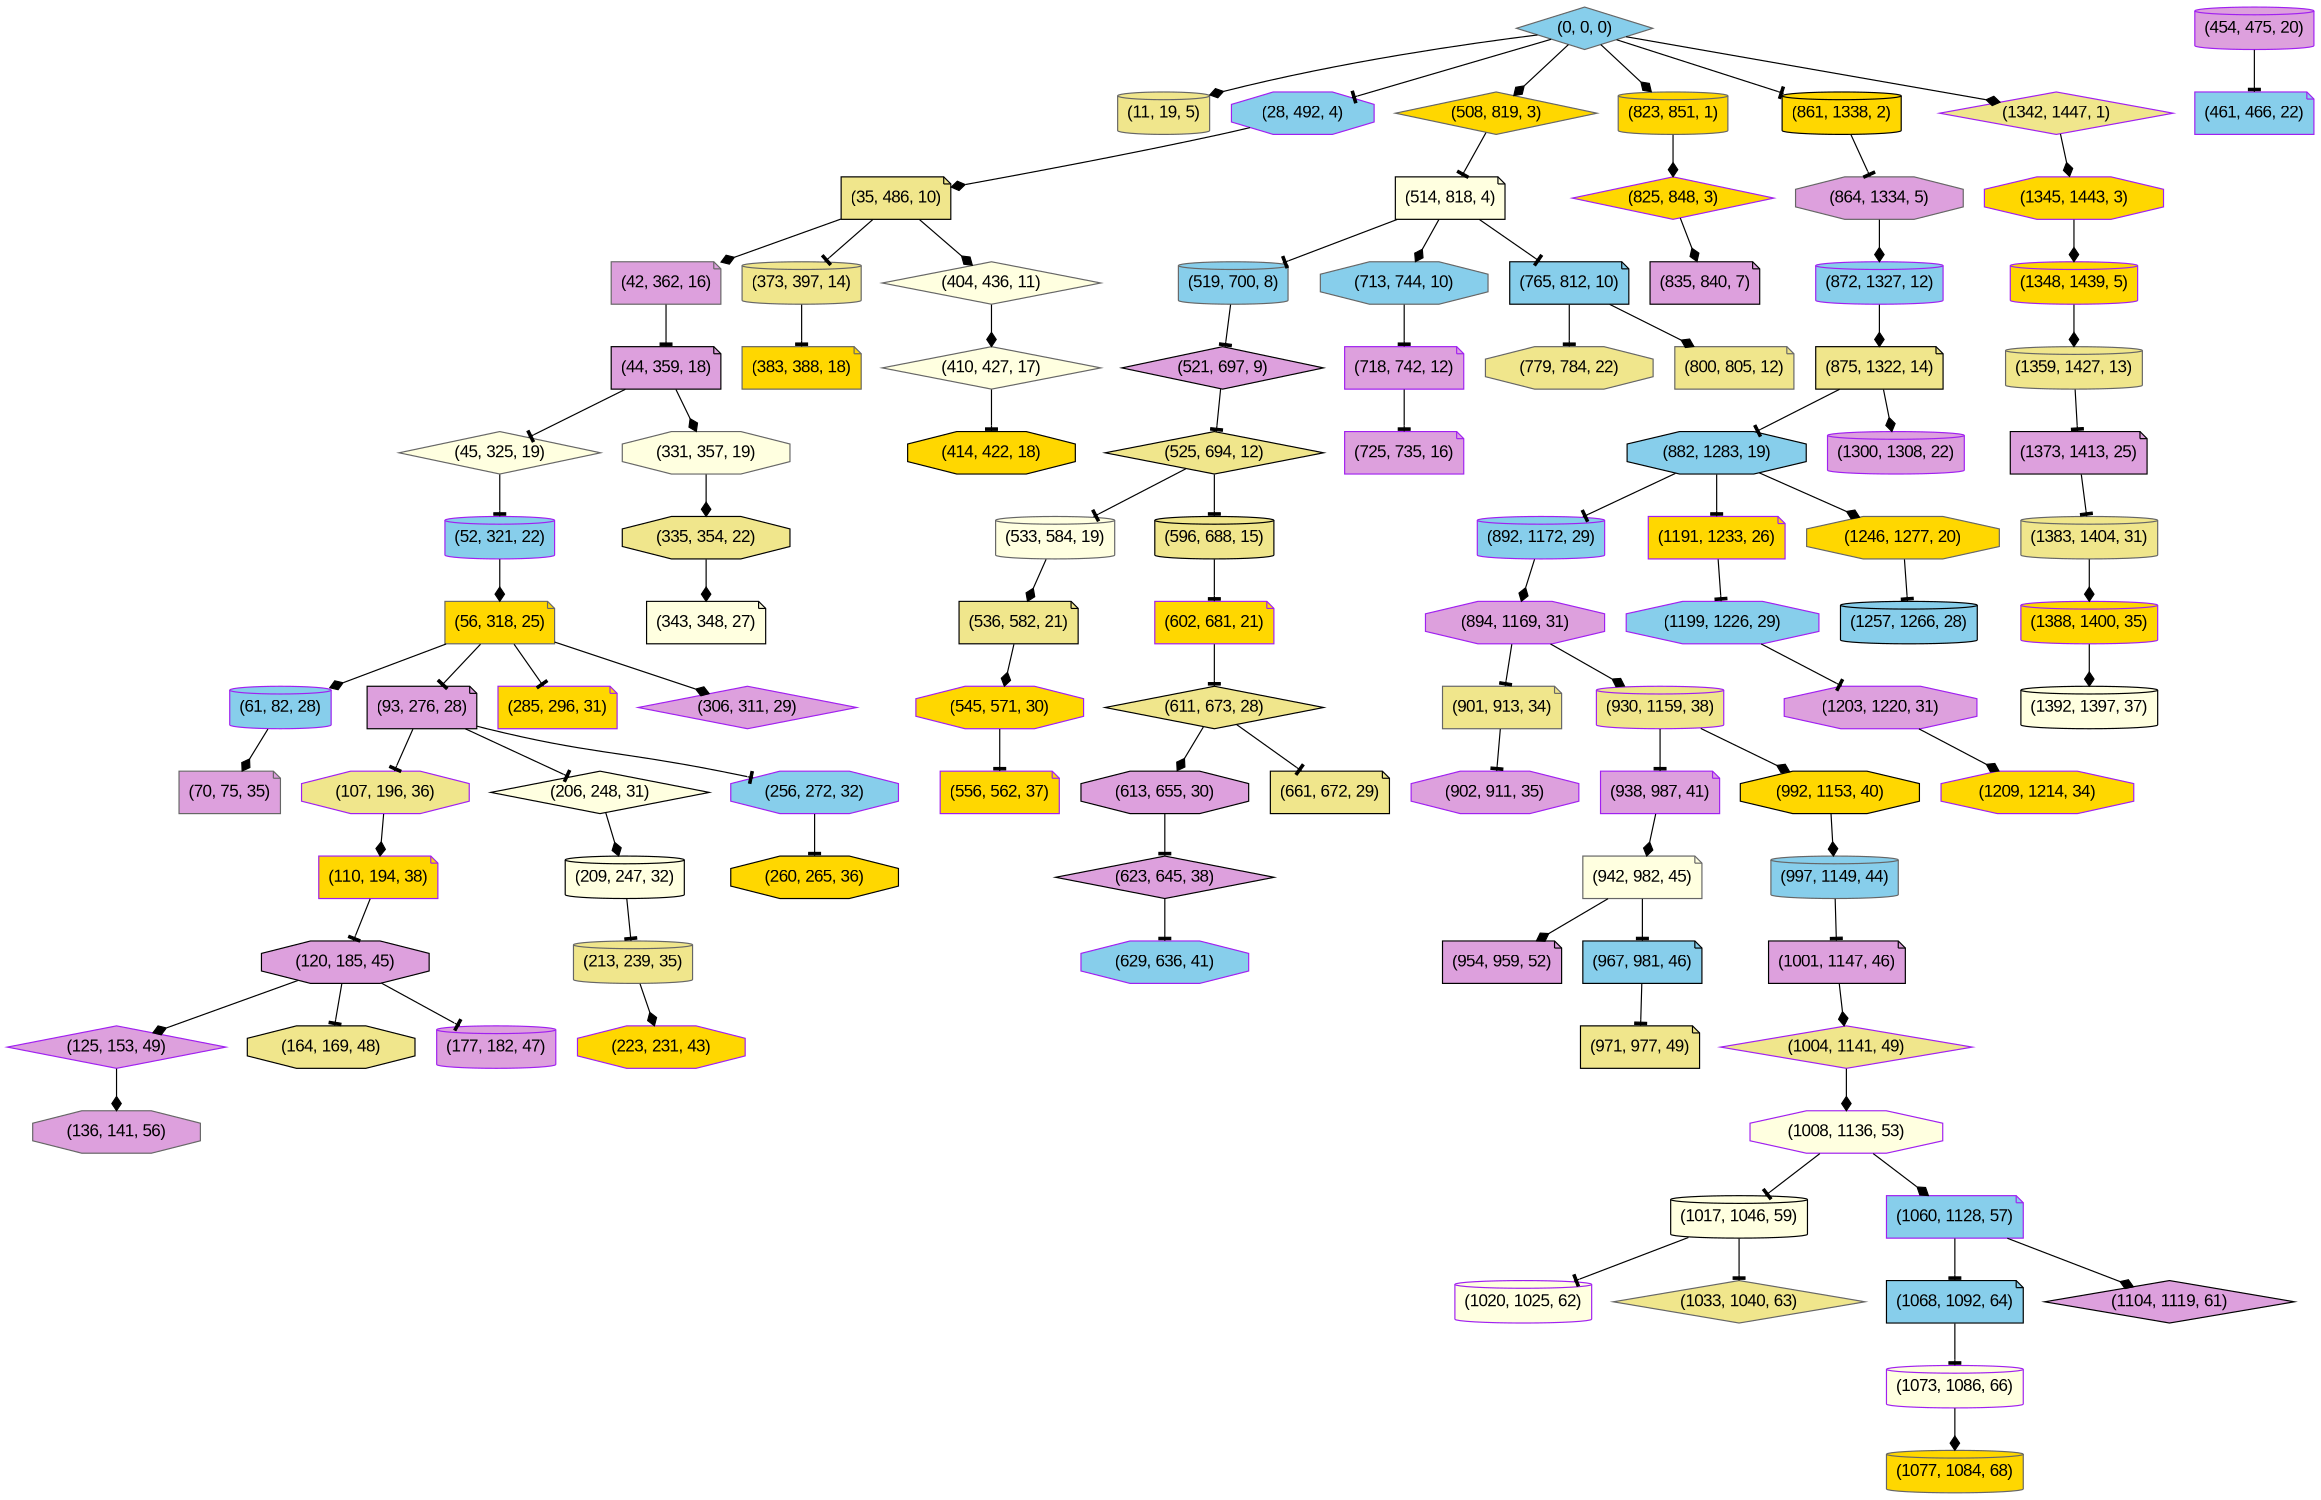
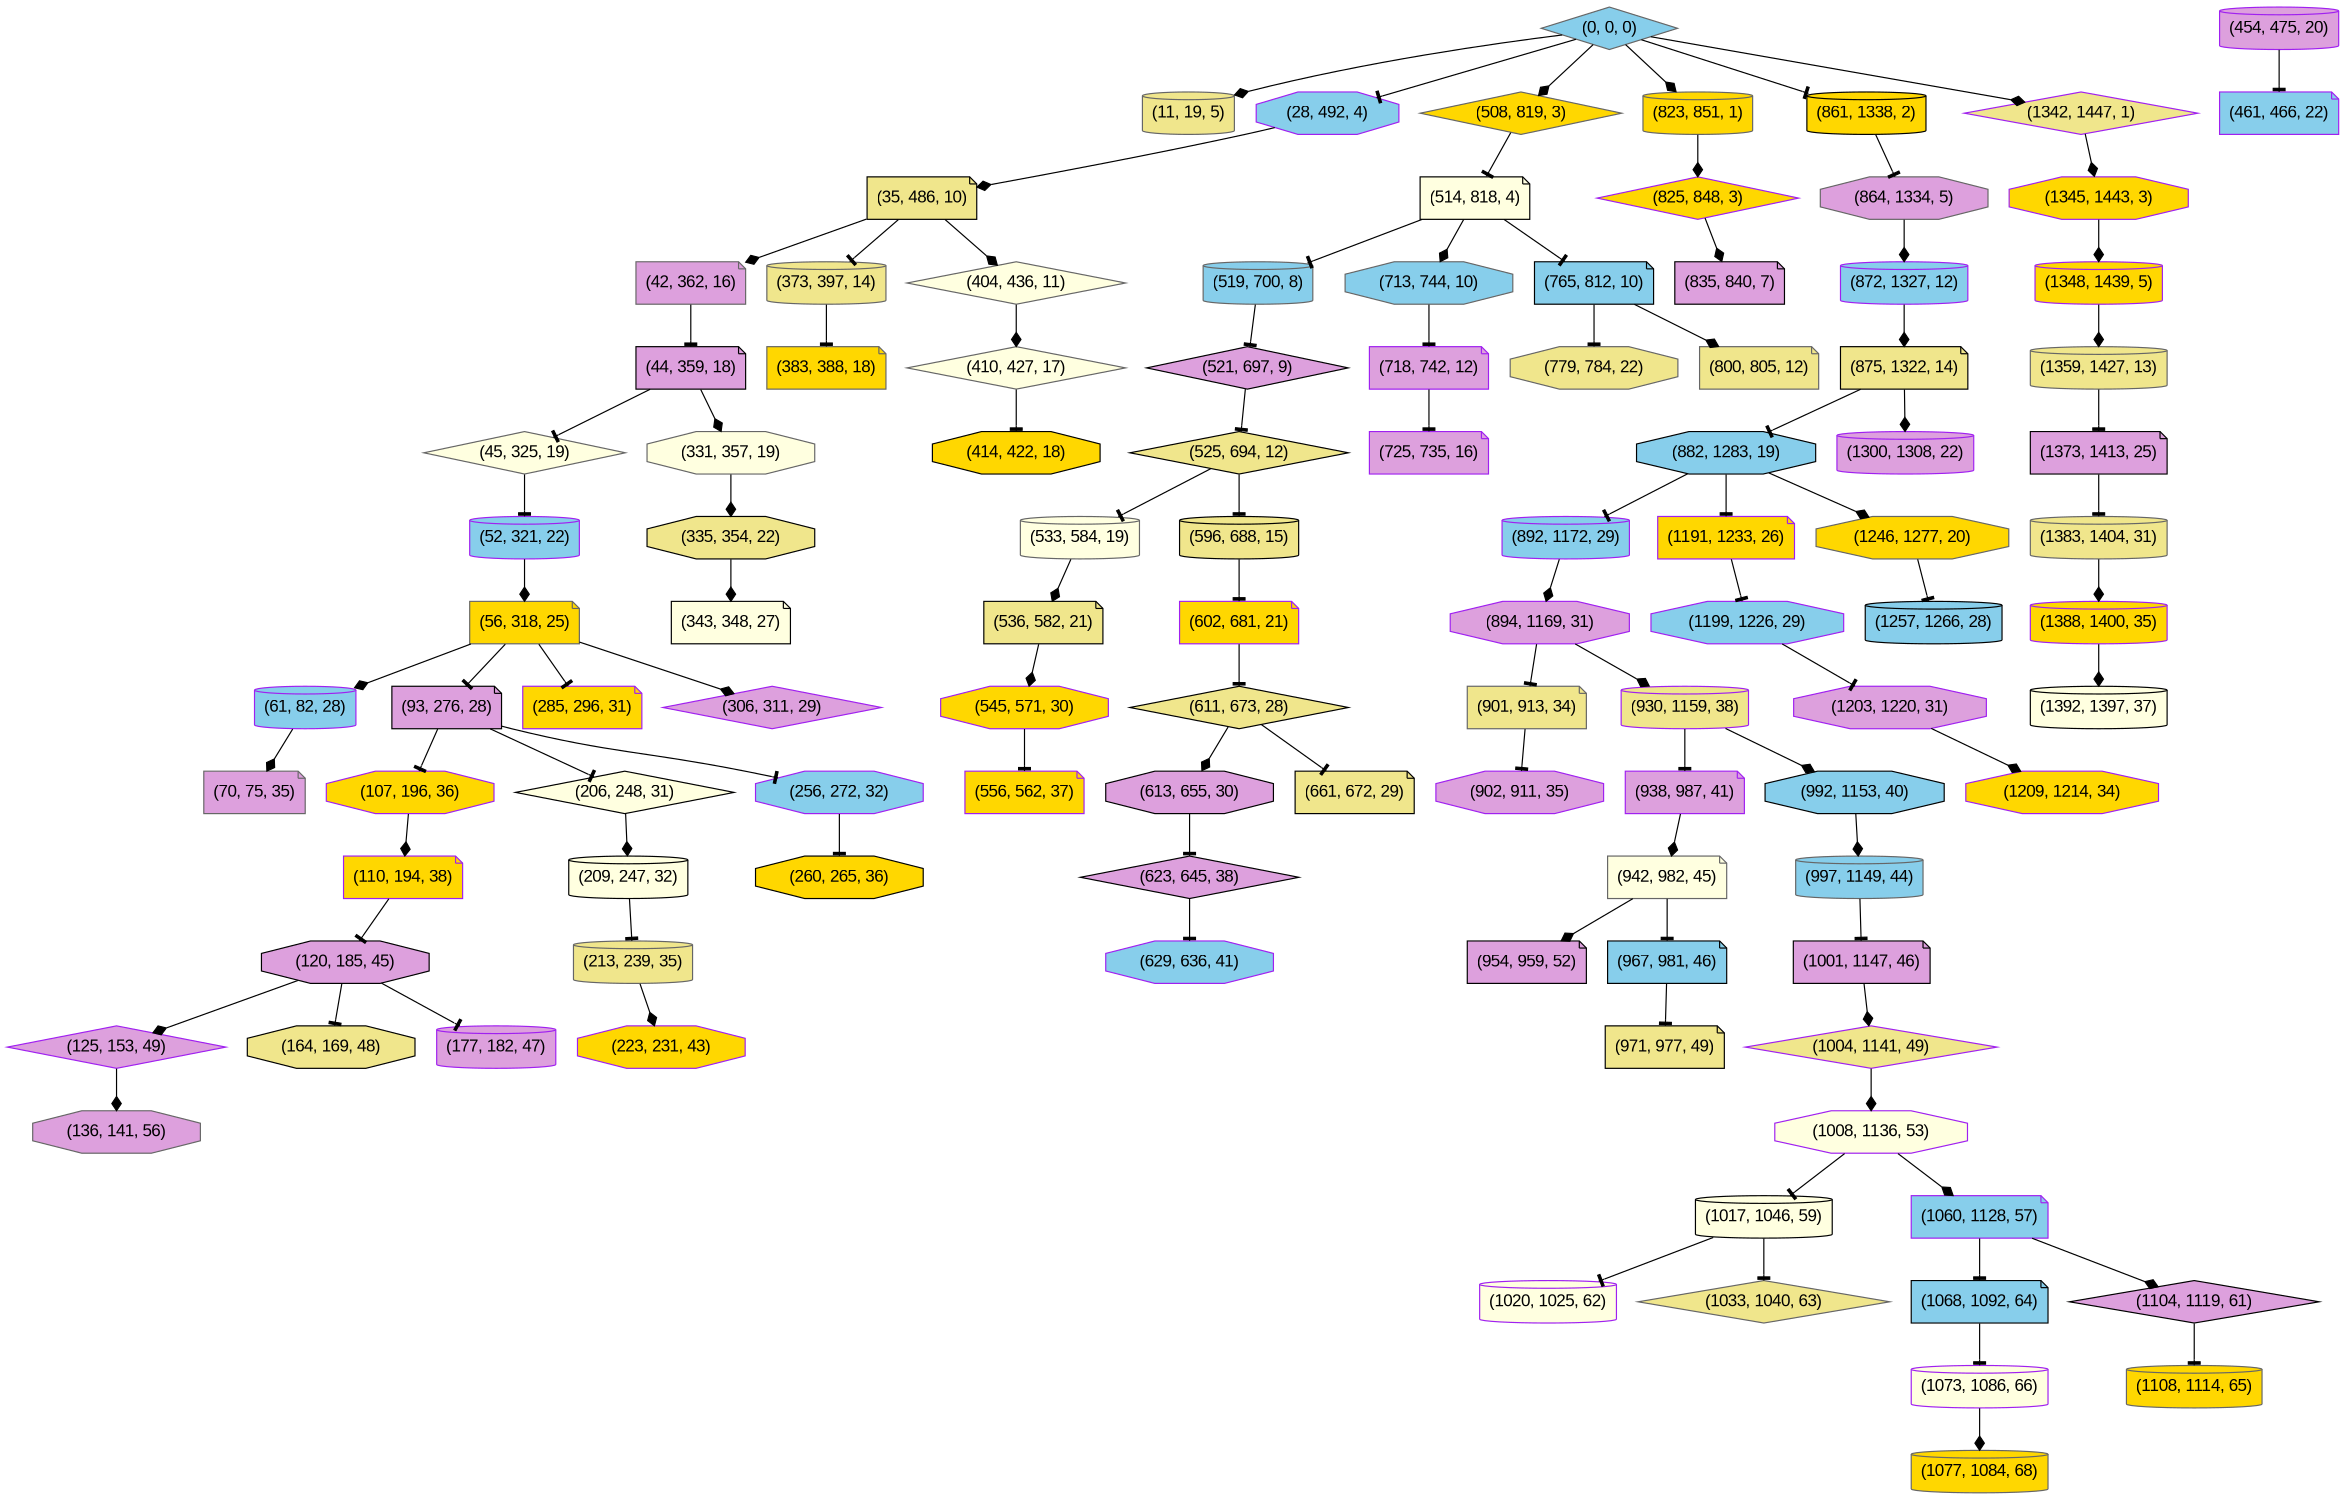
(385, 792) -> (410, 792)
(1830, 792) -> (1855, 792)
none -> (2194, 1387)
